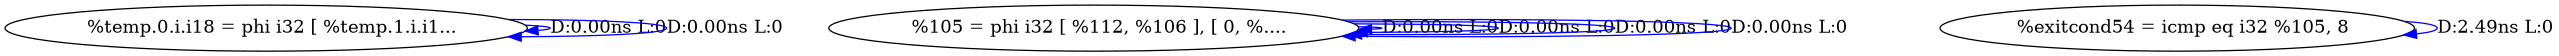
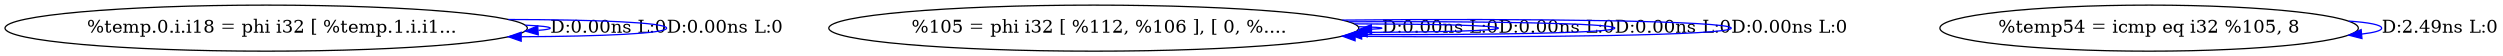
(2177, 28) -> (2149, 28)
